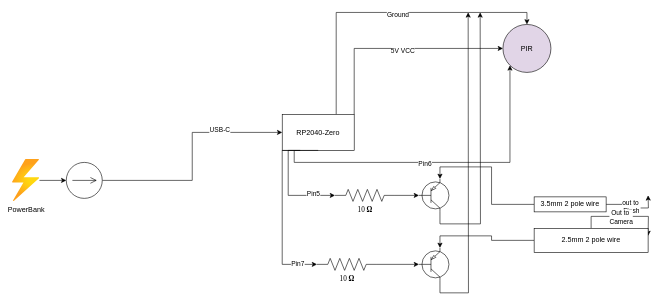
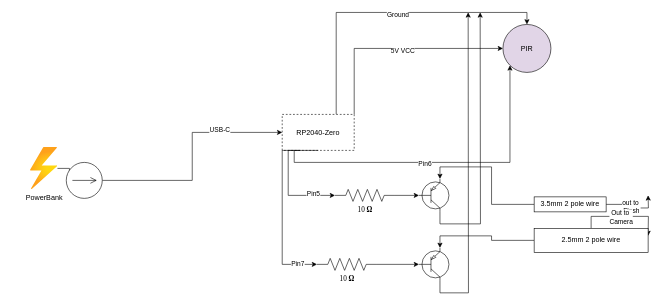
(318, 132) -> (318, 132)
(26, 180) -> (44, 168)
